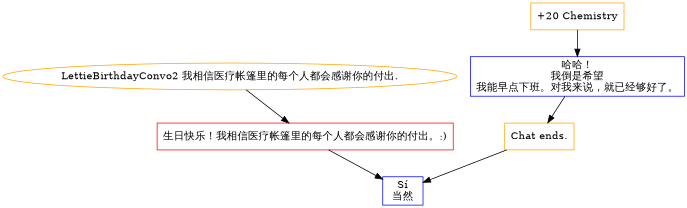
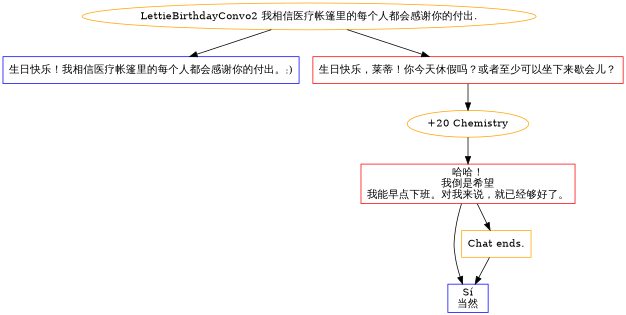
(577, 16) -> (468, 124)
none -> (468, 70)
(577, 76) -> (468, 184)
(305, 136) -> (151, 70)
(352, 163) -> (454, 240)
